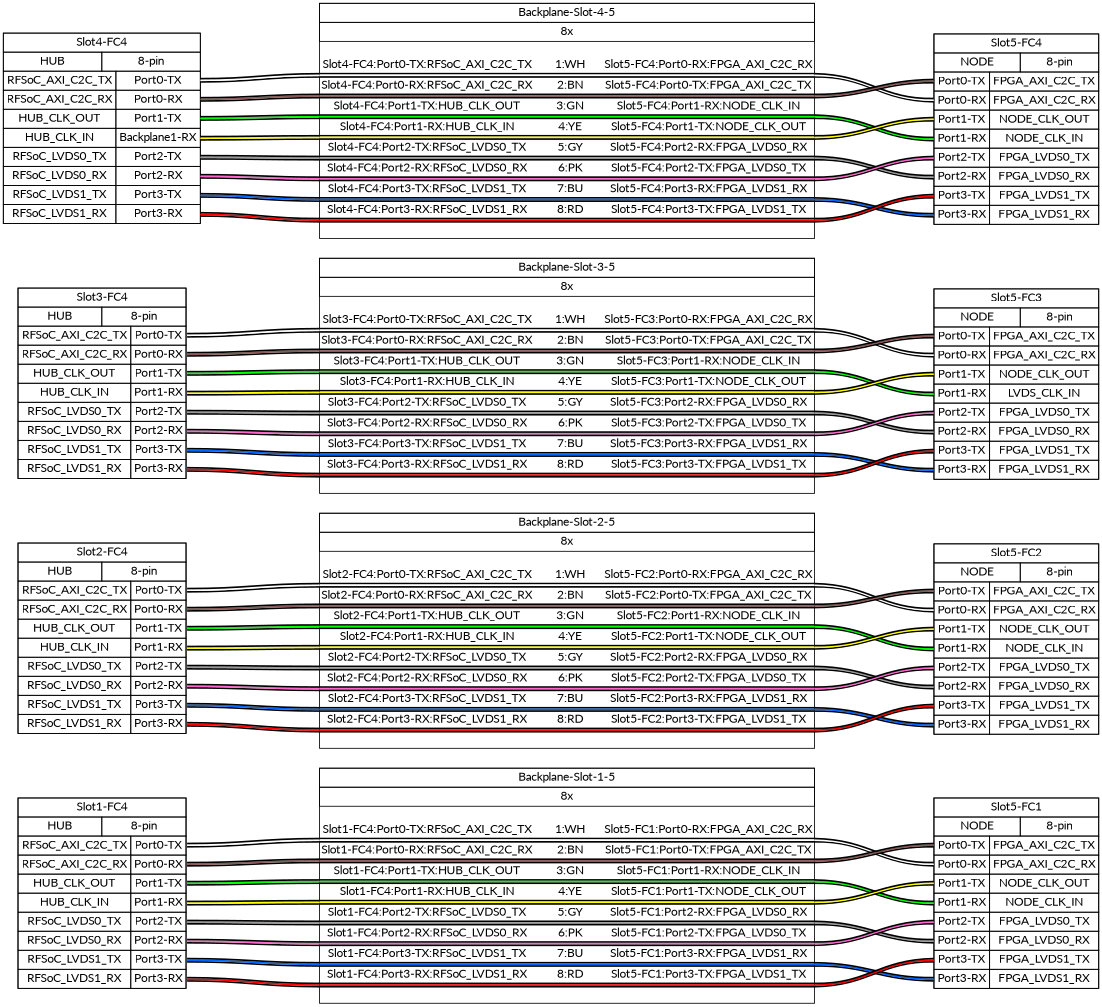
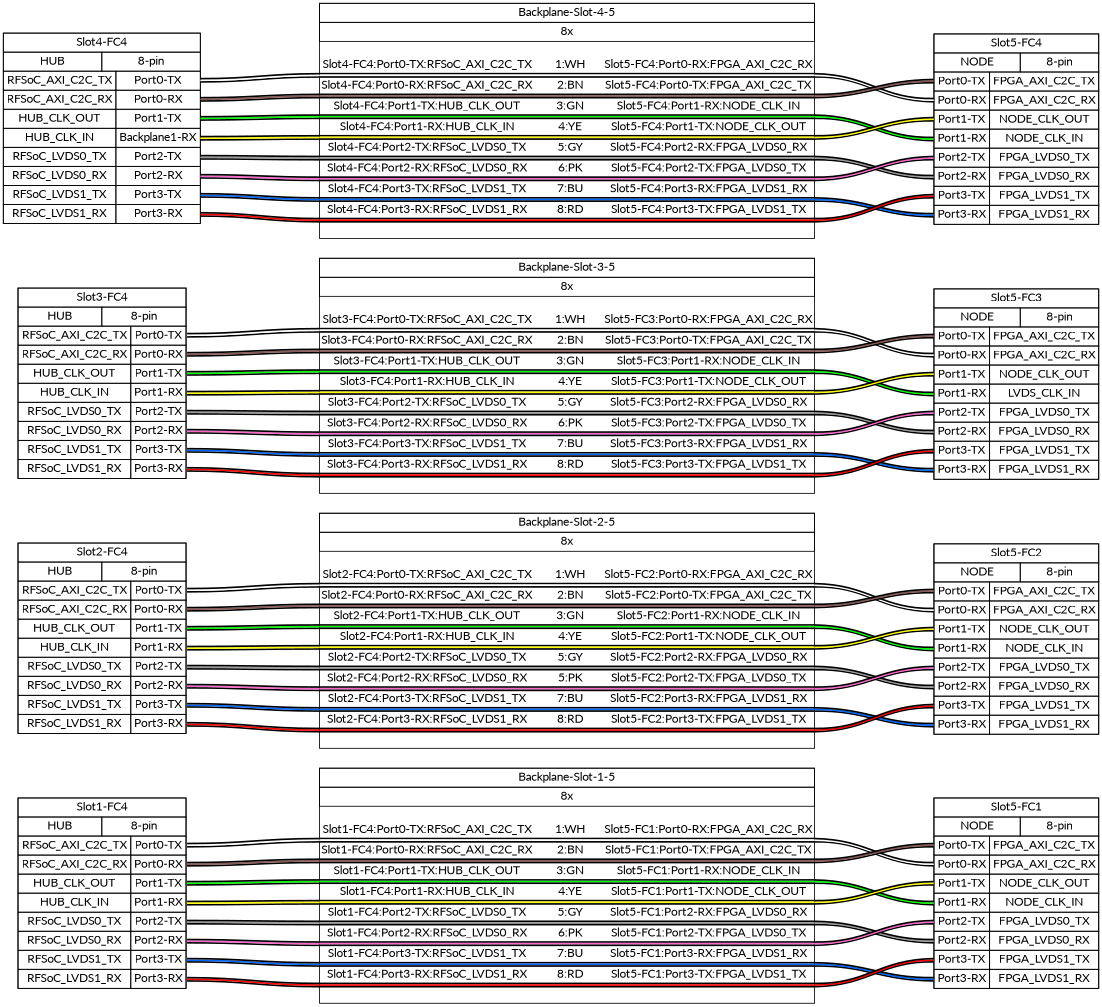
(569, 678) -> (569, 678)
